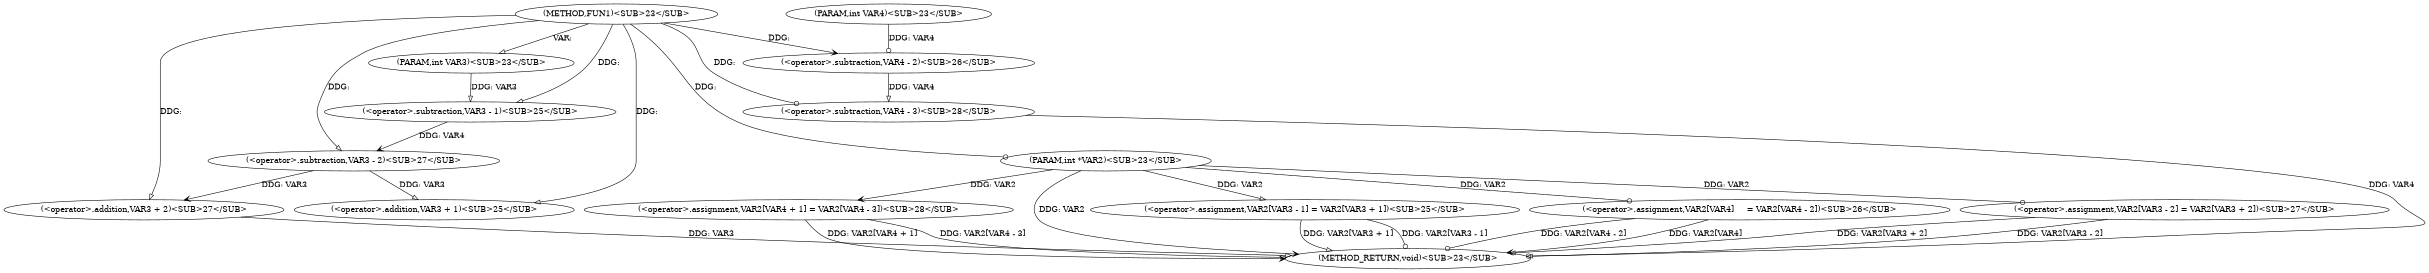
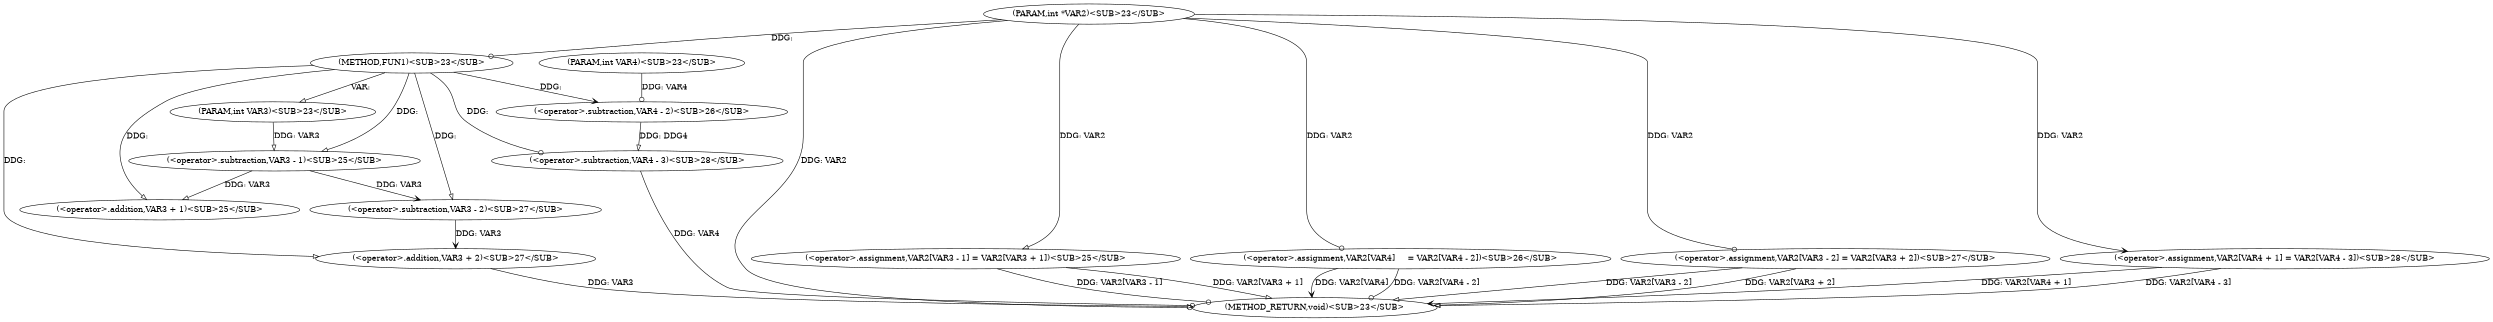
(912, 87) -> (664, 136)
(442, 136) -> (399, 185)
(797, 138) -> (747, 36)
(392, 184) -> (220, 184)
(1127, 241) -> (747, 269)
